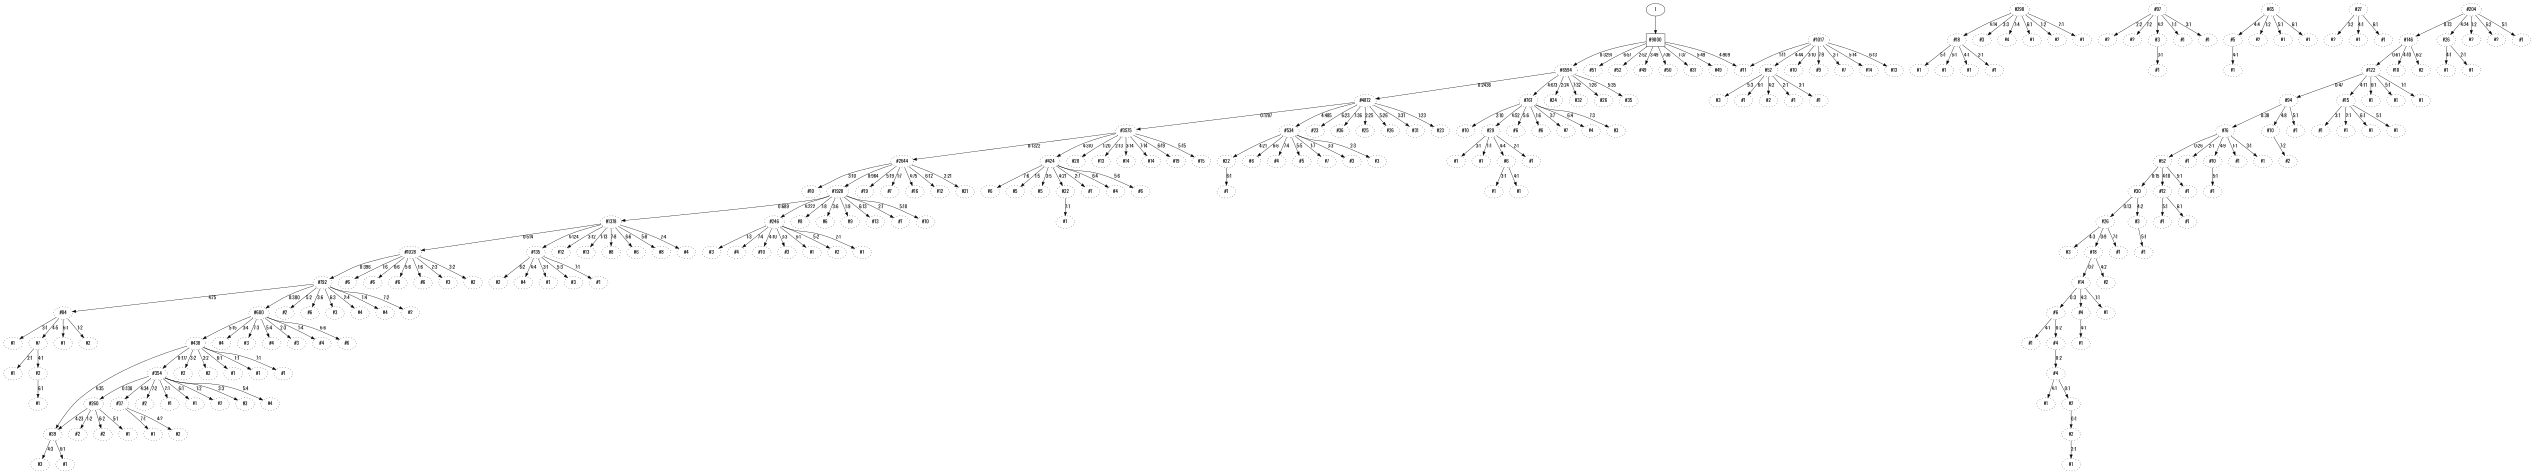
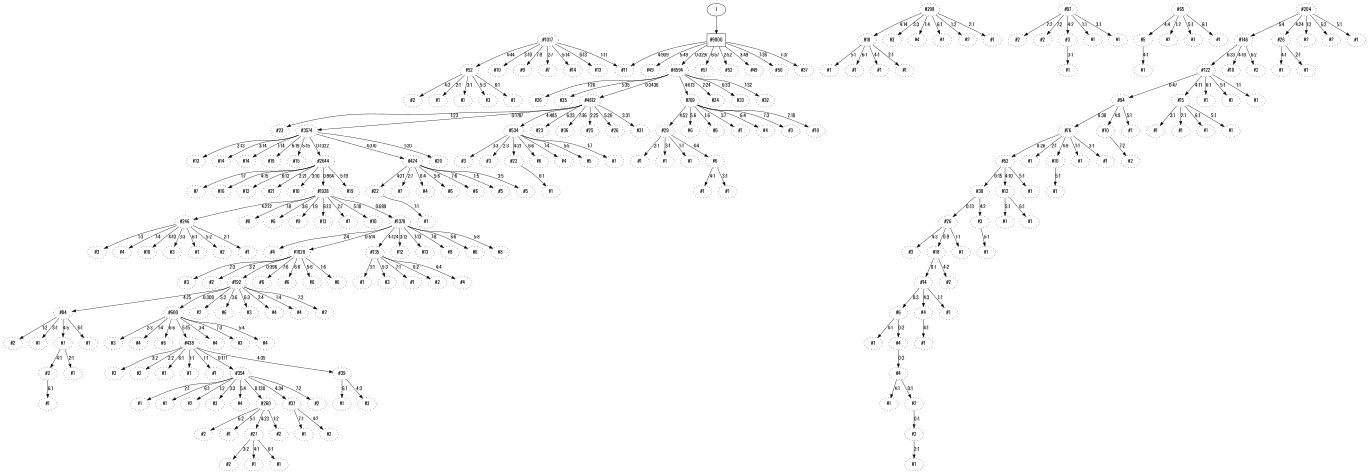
(2448, 25) -> (1282, 25)
(2396, 55) -> (1231, 55)
(1593, 70) -> (704, 70)
none -> (740, 101)
(1528, 101) -> (690, 101)
(1126, 131) -> (307, 131)
(74, 418) -> (261, 418)
